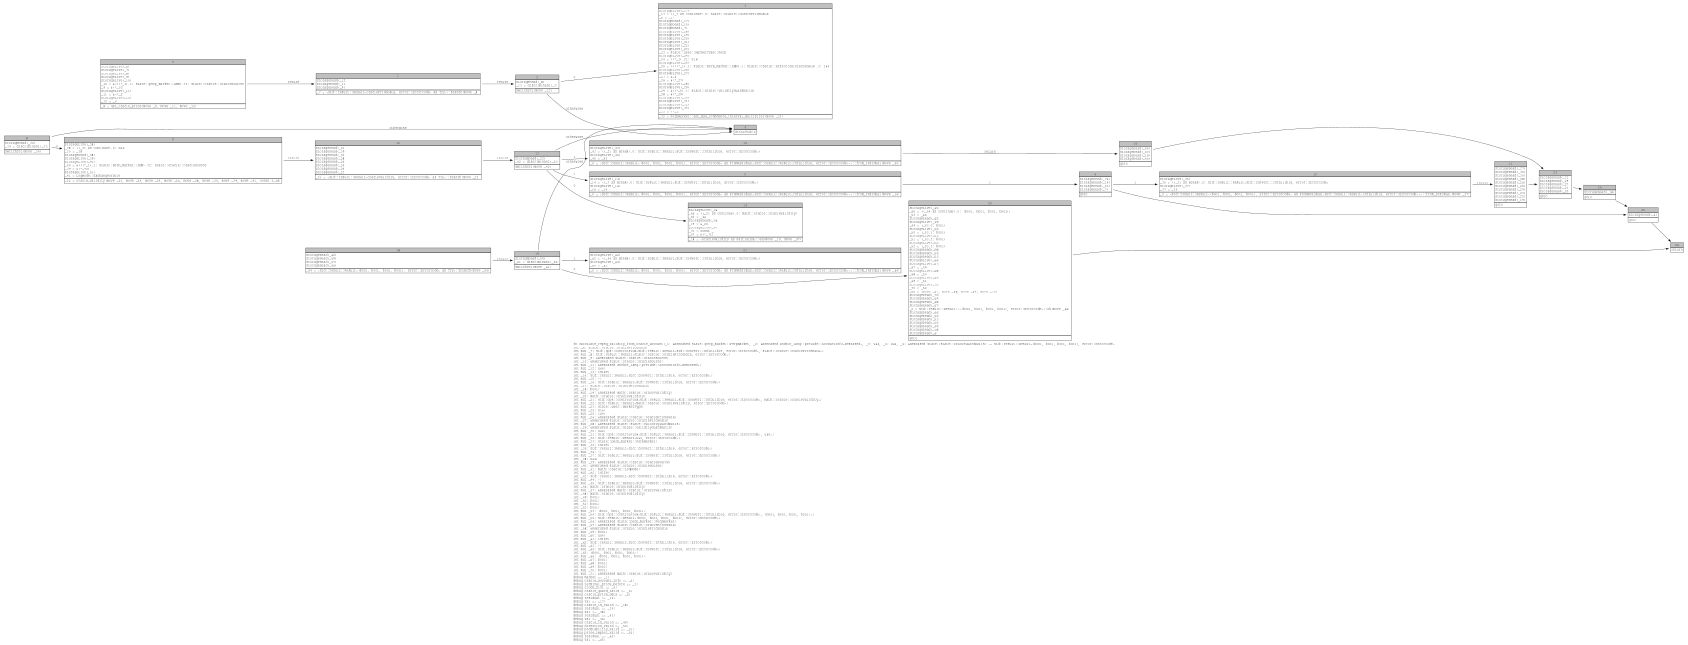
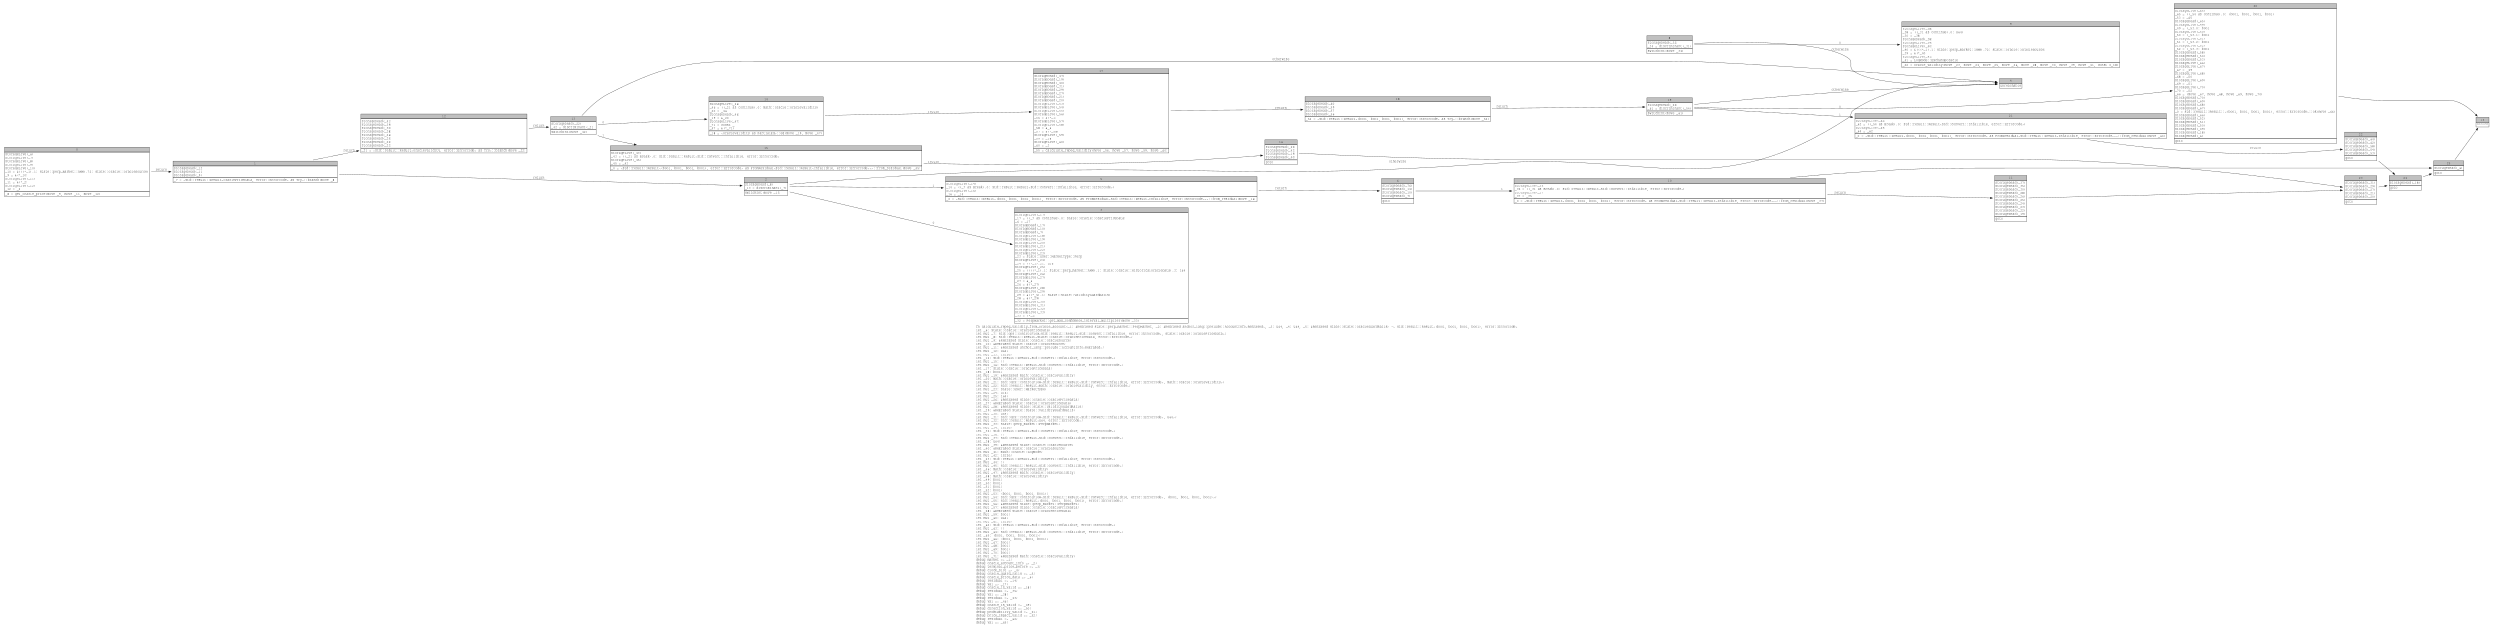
none -> (1101, 111)
none -> (2360, 146)
(297, 160) -> (335, 156)
(569, 176) -> (865, 187)
(990, 183) -> (1281, 188)
(1367, 215) -> (2110, 168)
